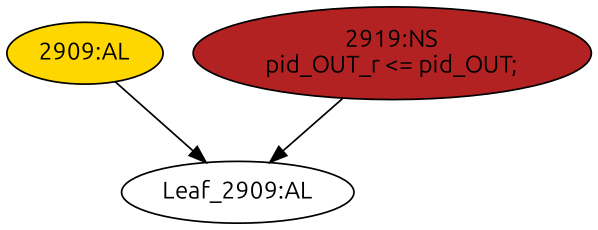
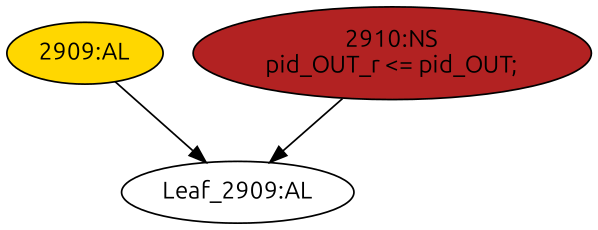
(392, 53) -> (392, 53)
